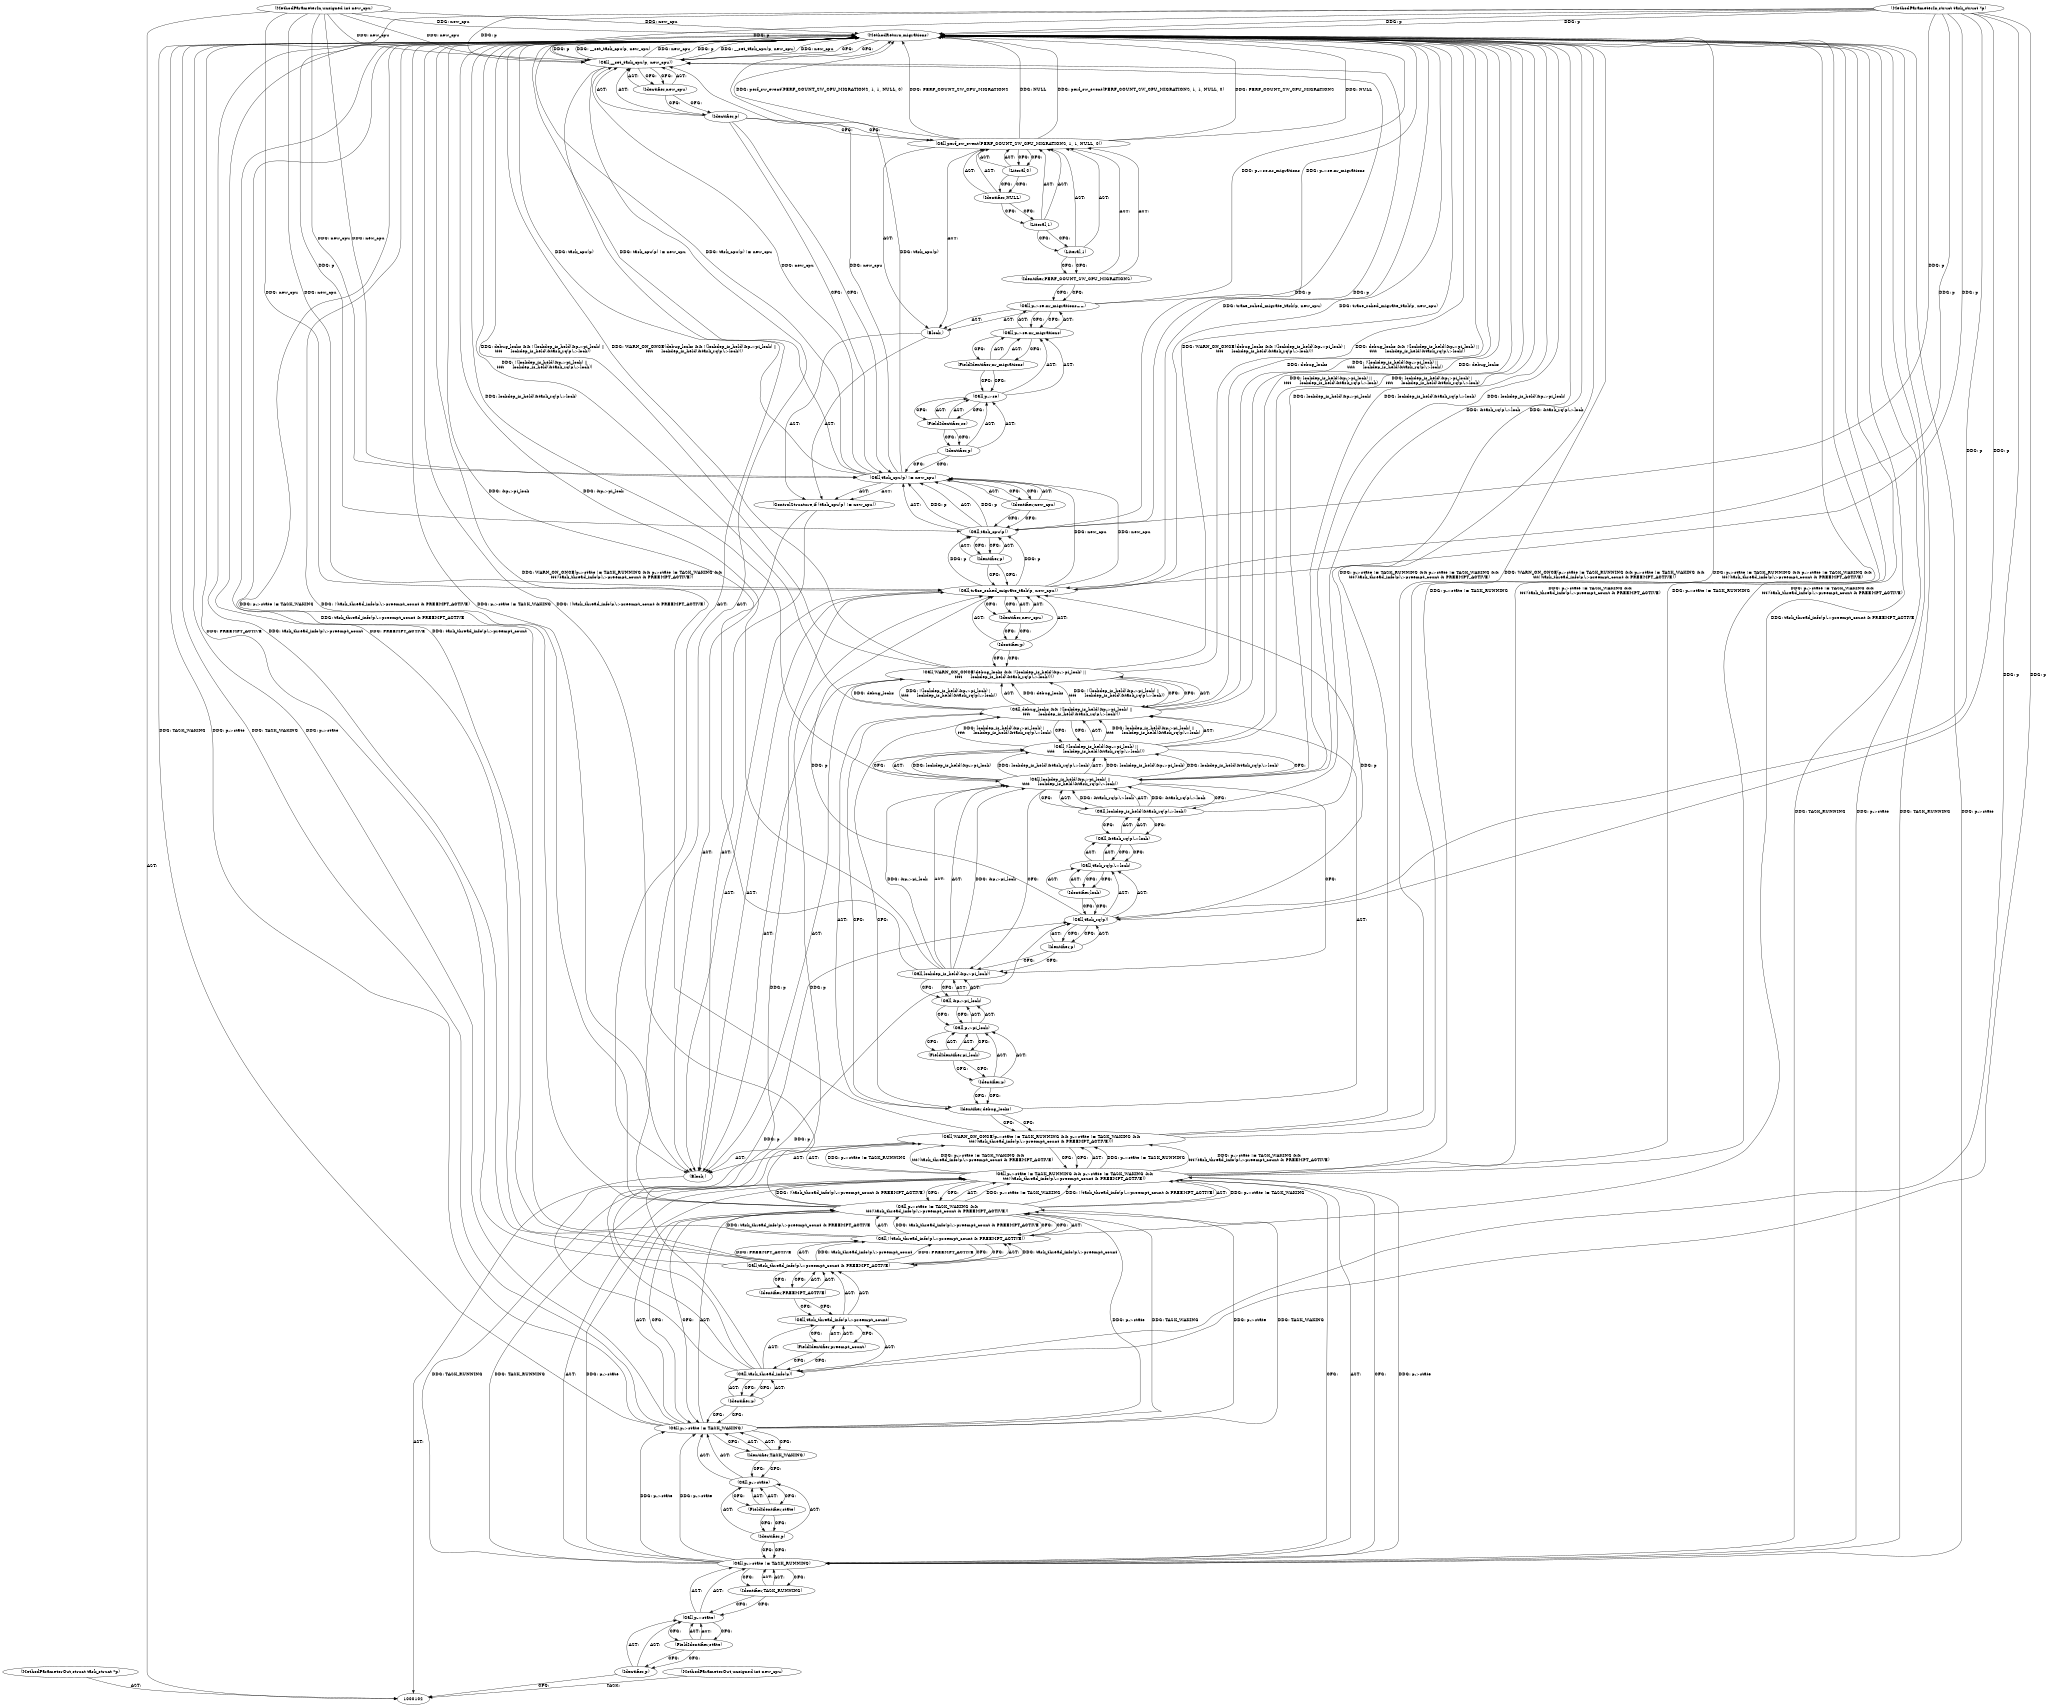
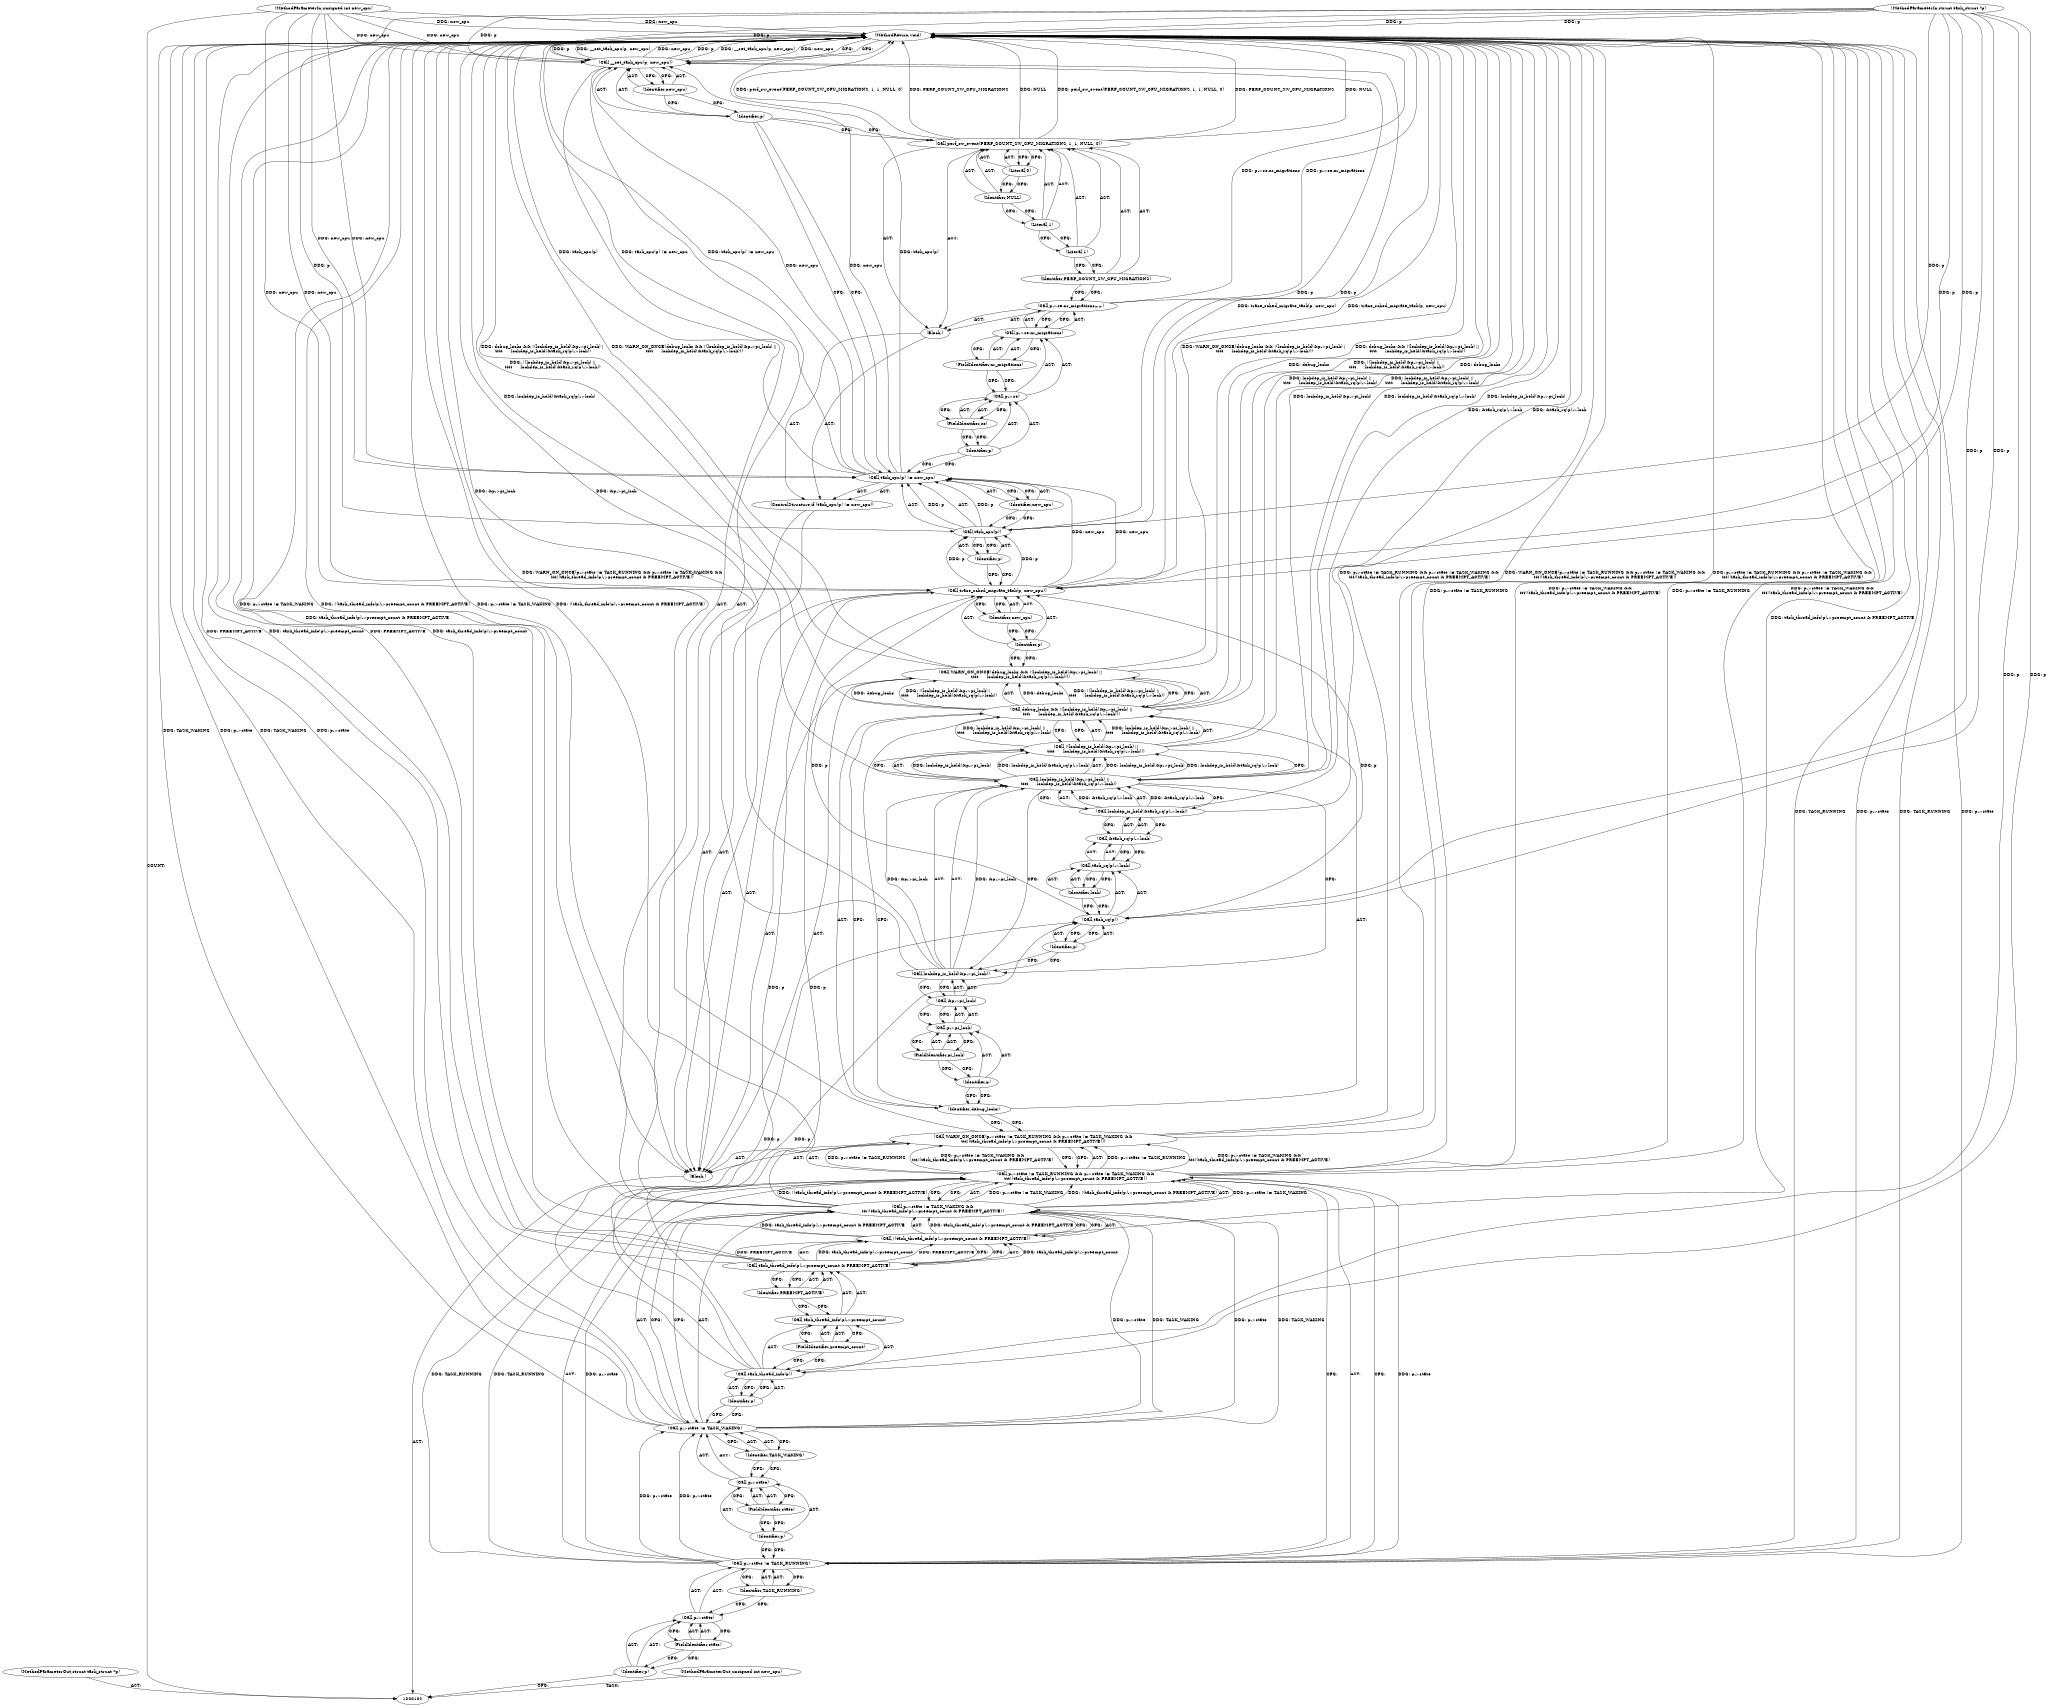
(898, 35) -> (898, 35)
(153, 866) -> (157, 866)
